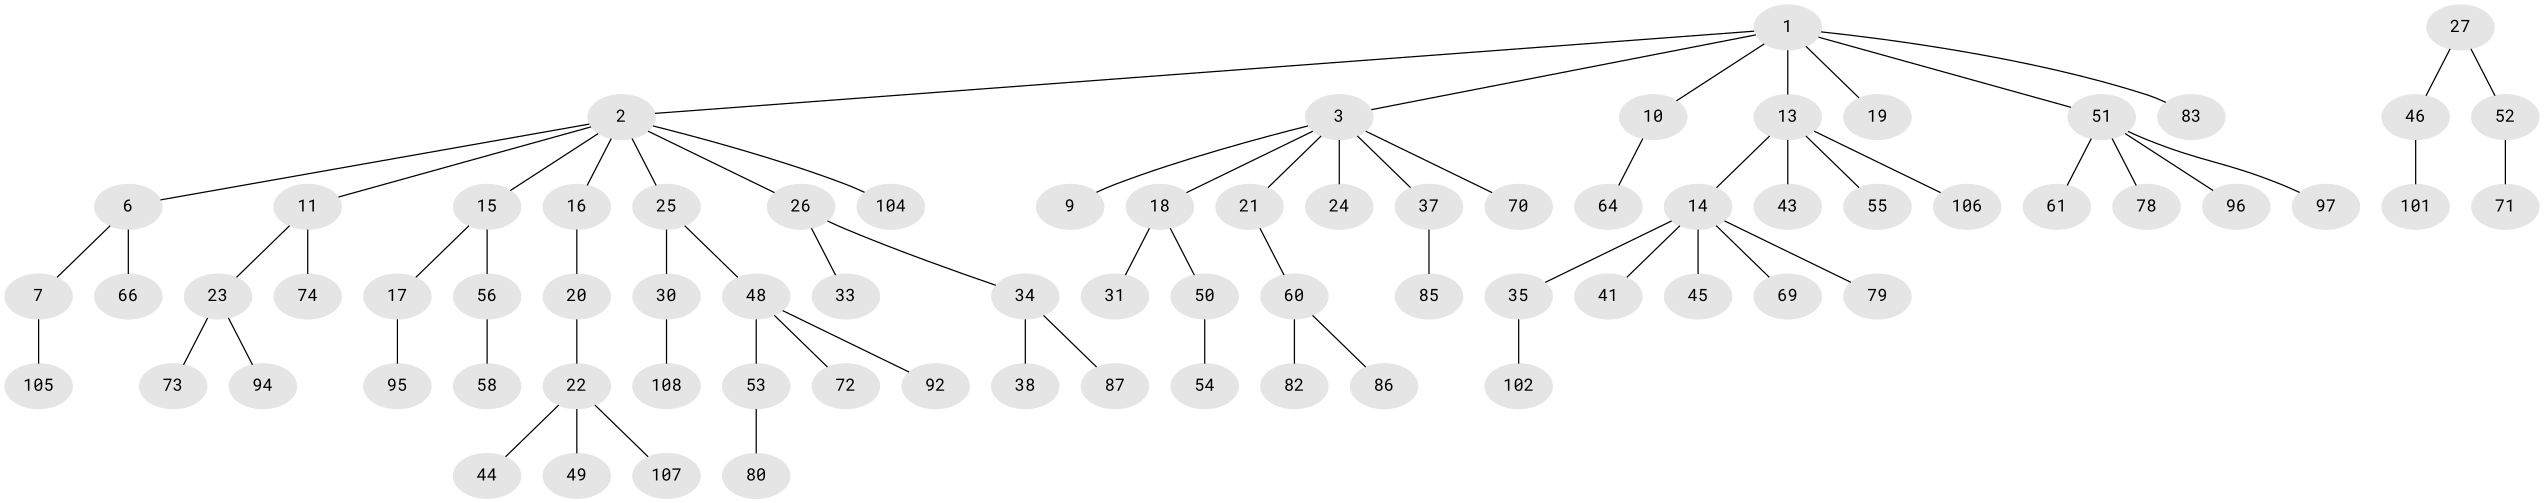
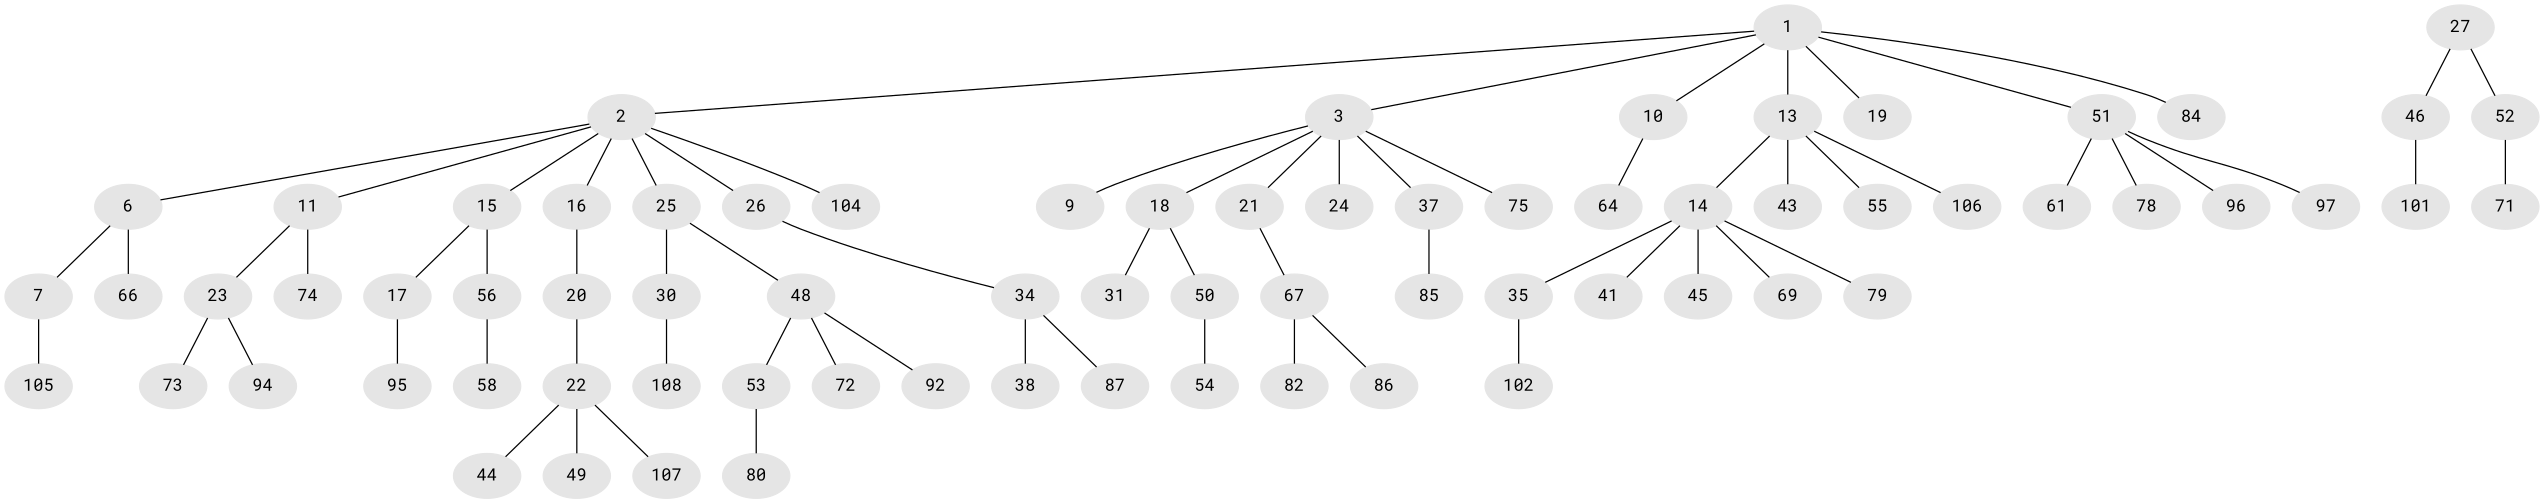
(2191, 117) -> (2191, 117)
(1519, 207) -> (1519, 207)
(846, 297) -> none
(1294, 297) -> (1294, 297)
